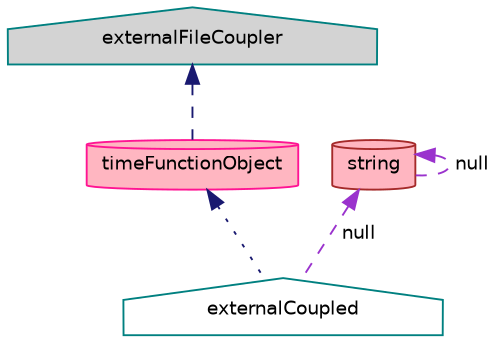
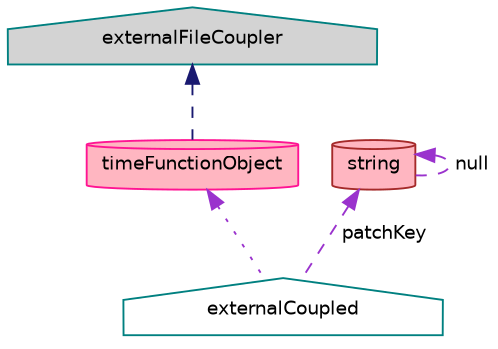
(357, 234) -> (382, 234)
(242, 243) -> (242, 243)
